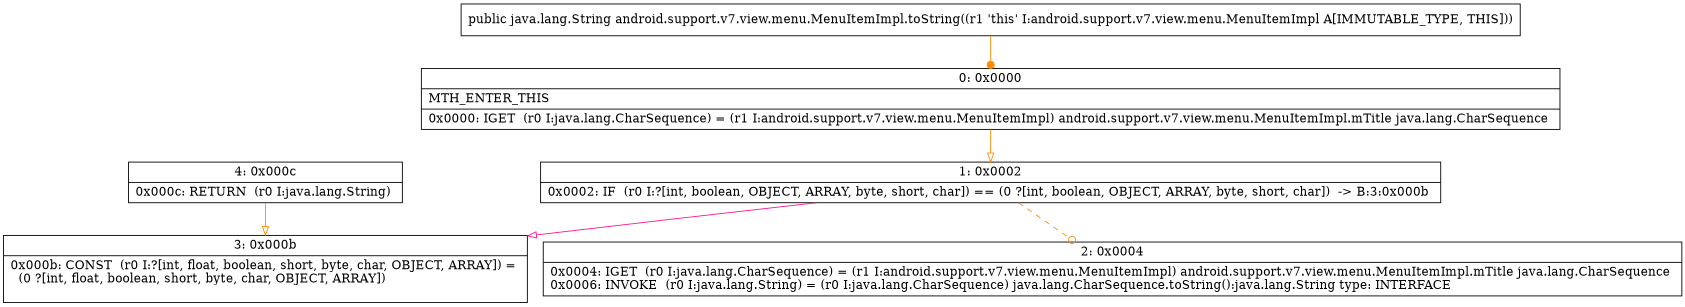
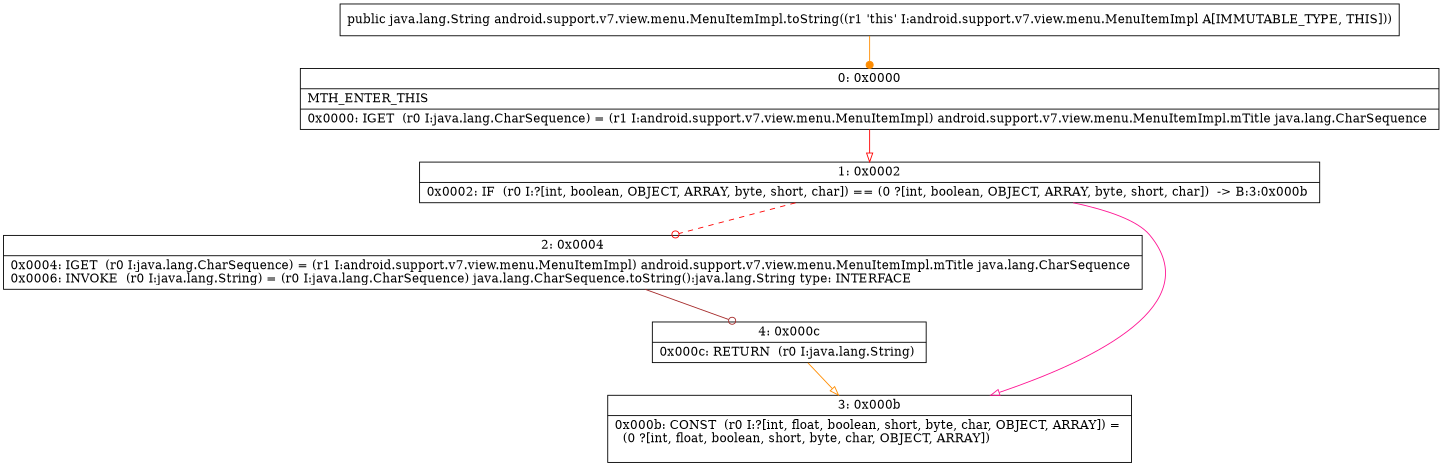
(991, 141) -> (870, 141)
(1044, 220) -> (737, 218)
none -> (687, 304)
